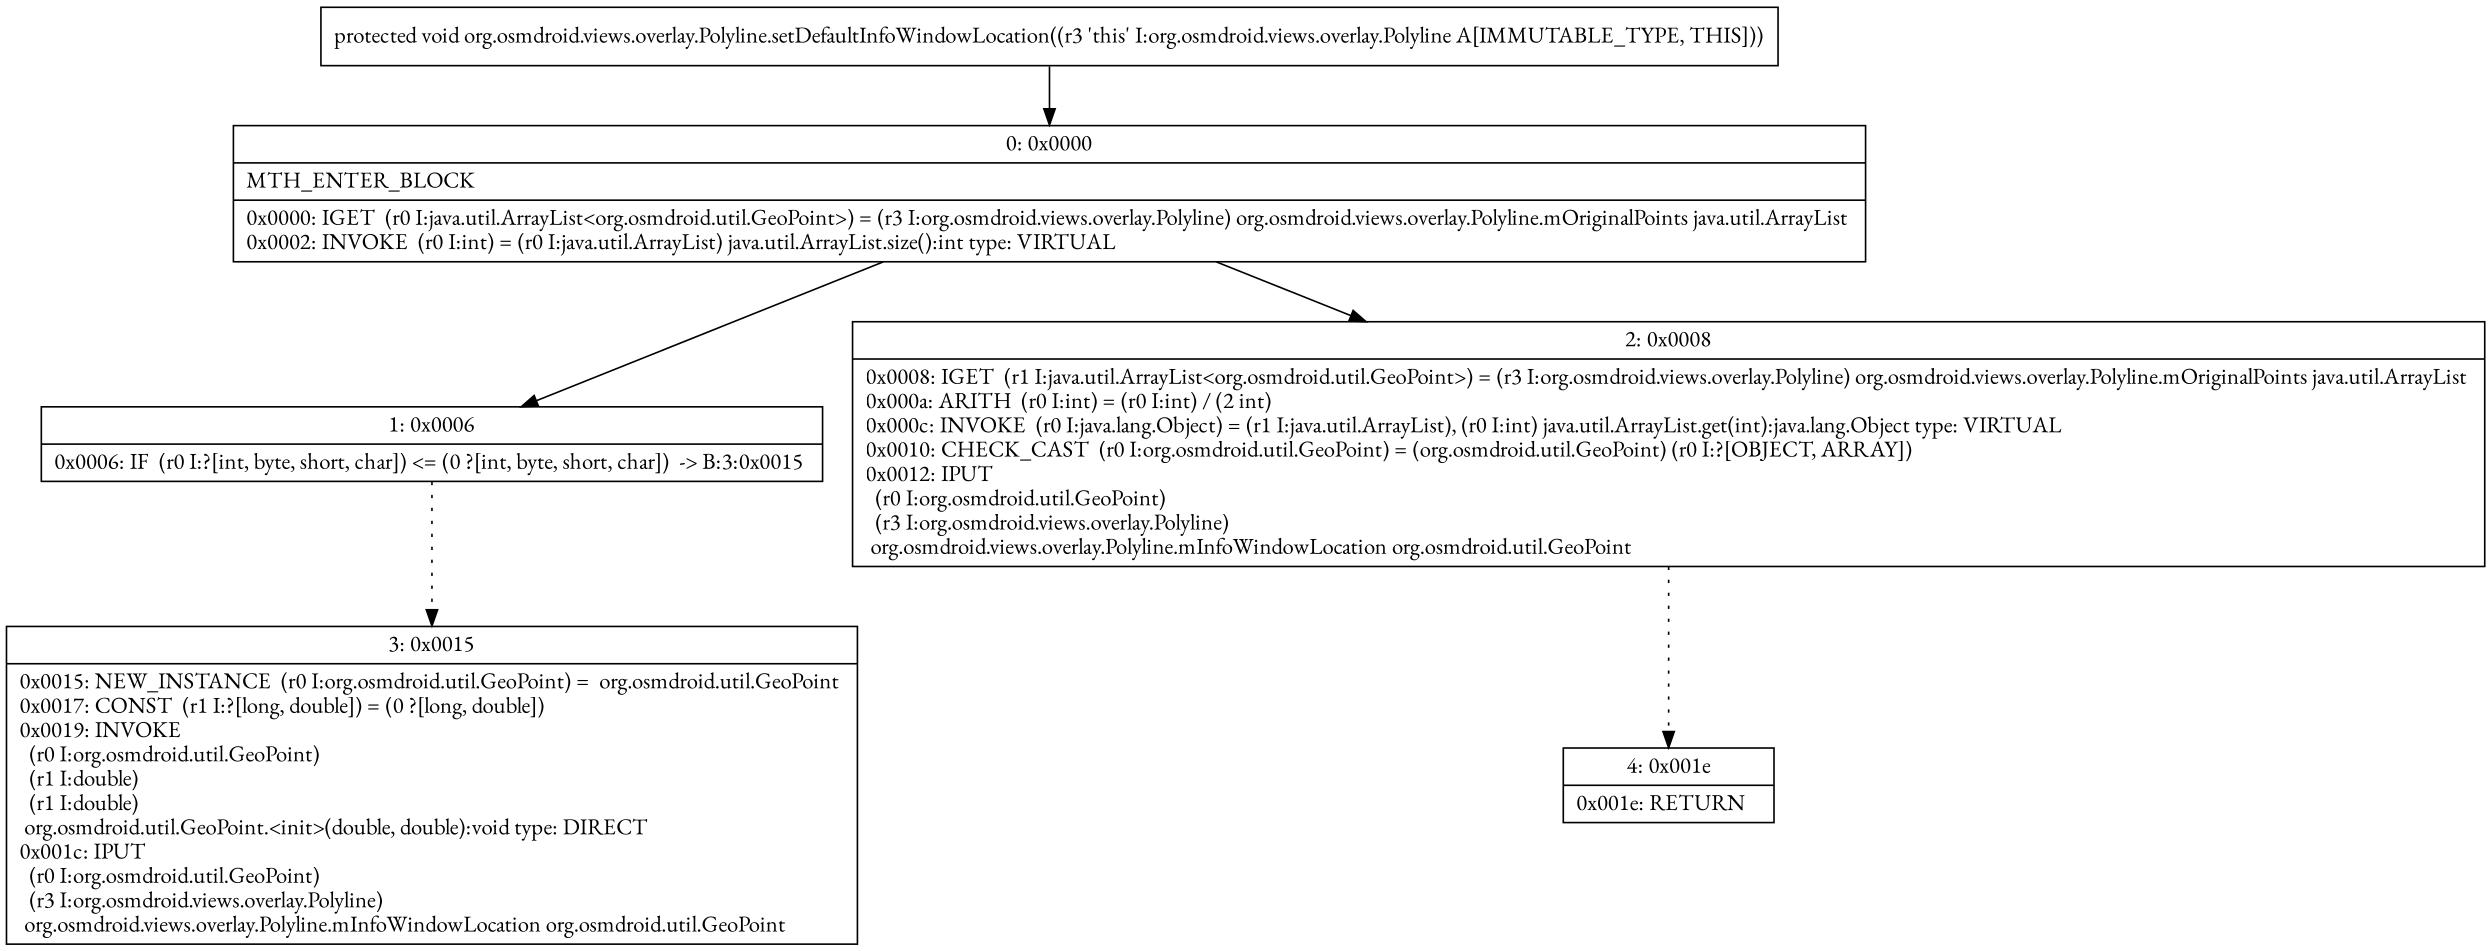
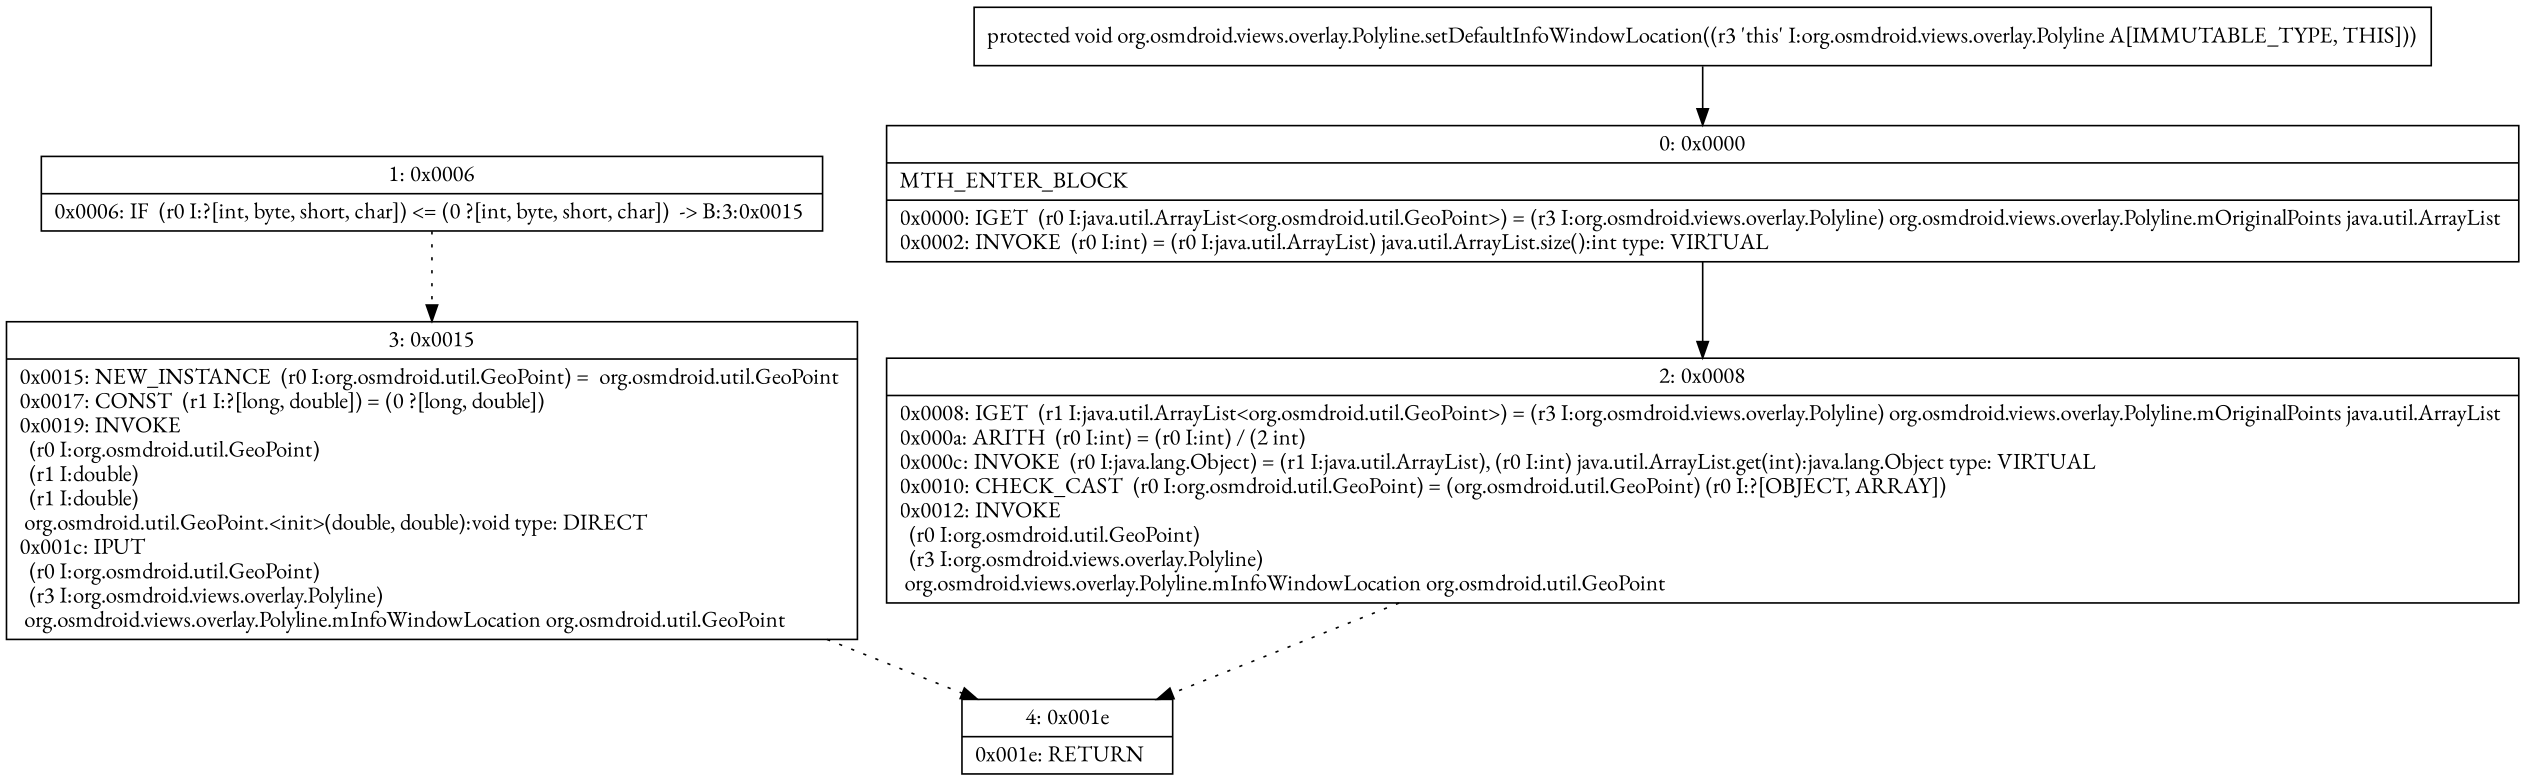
(710, 331) -> none
(934, 474) -> (985, 511)
none -> (895, 666)
